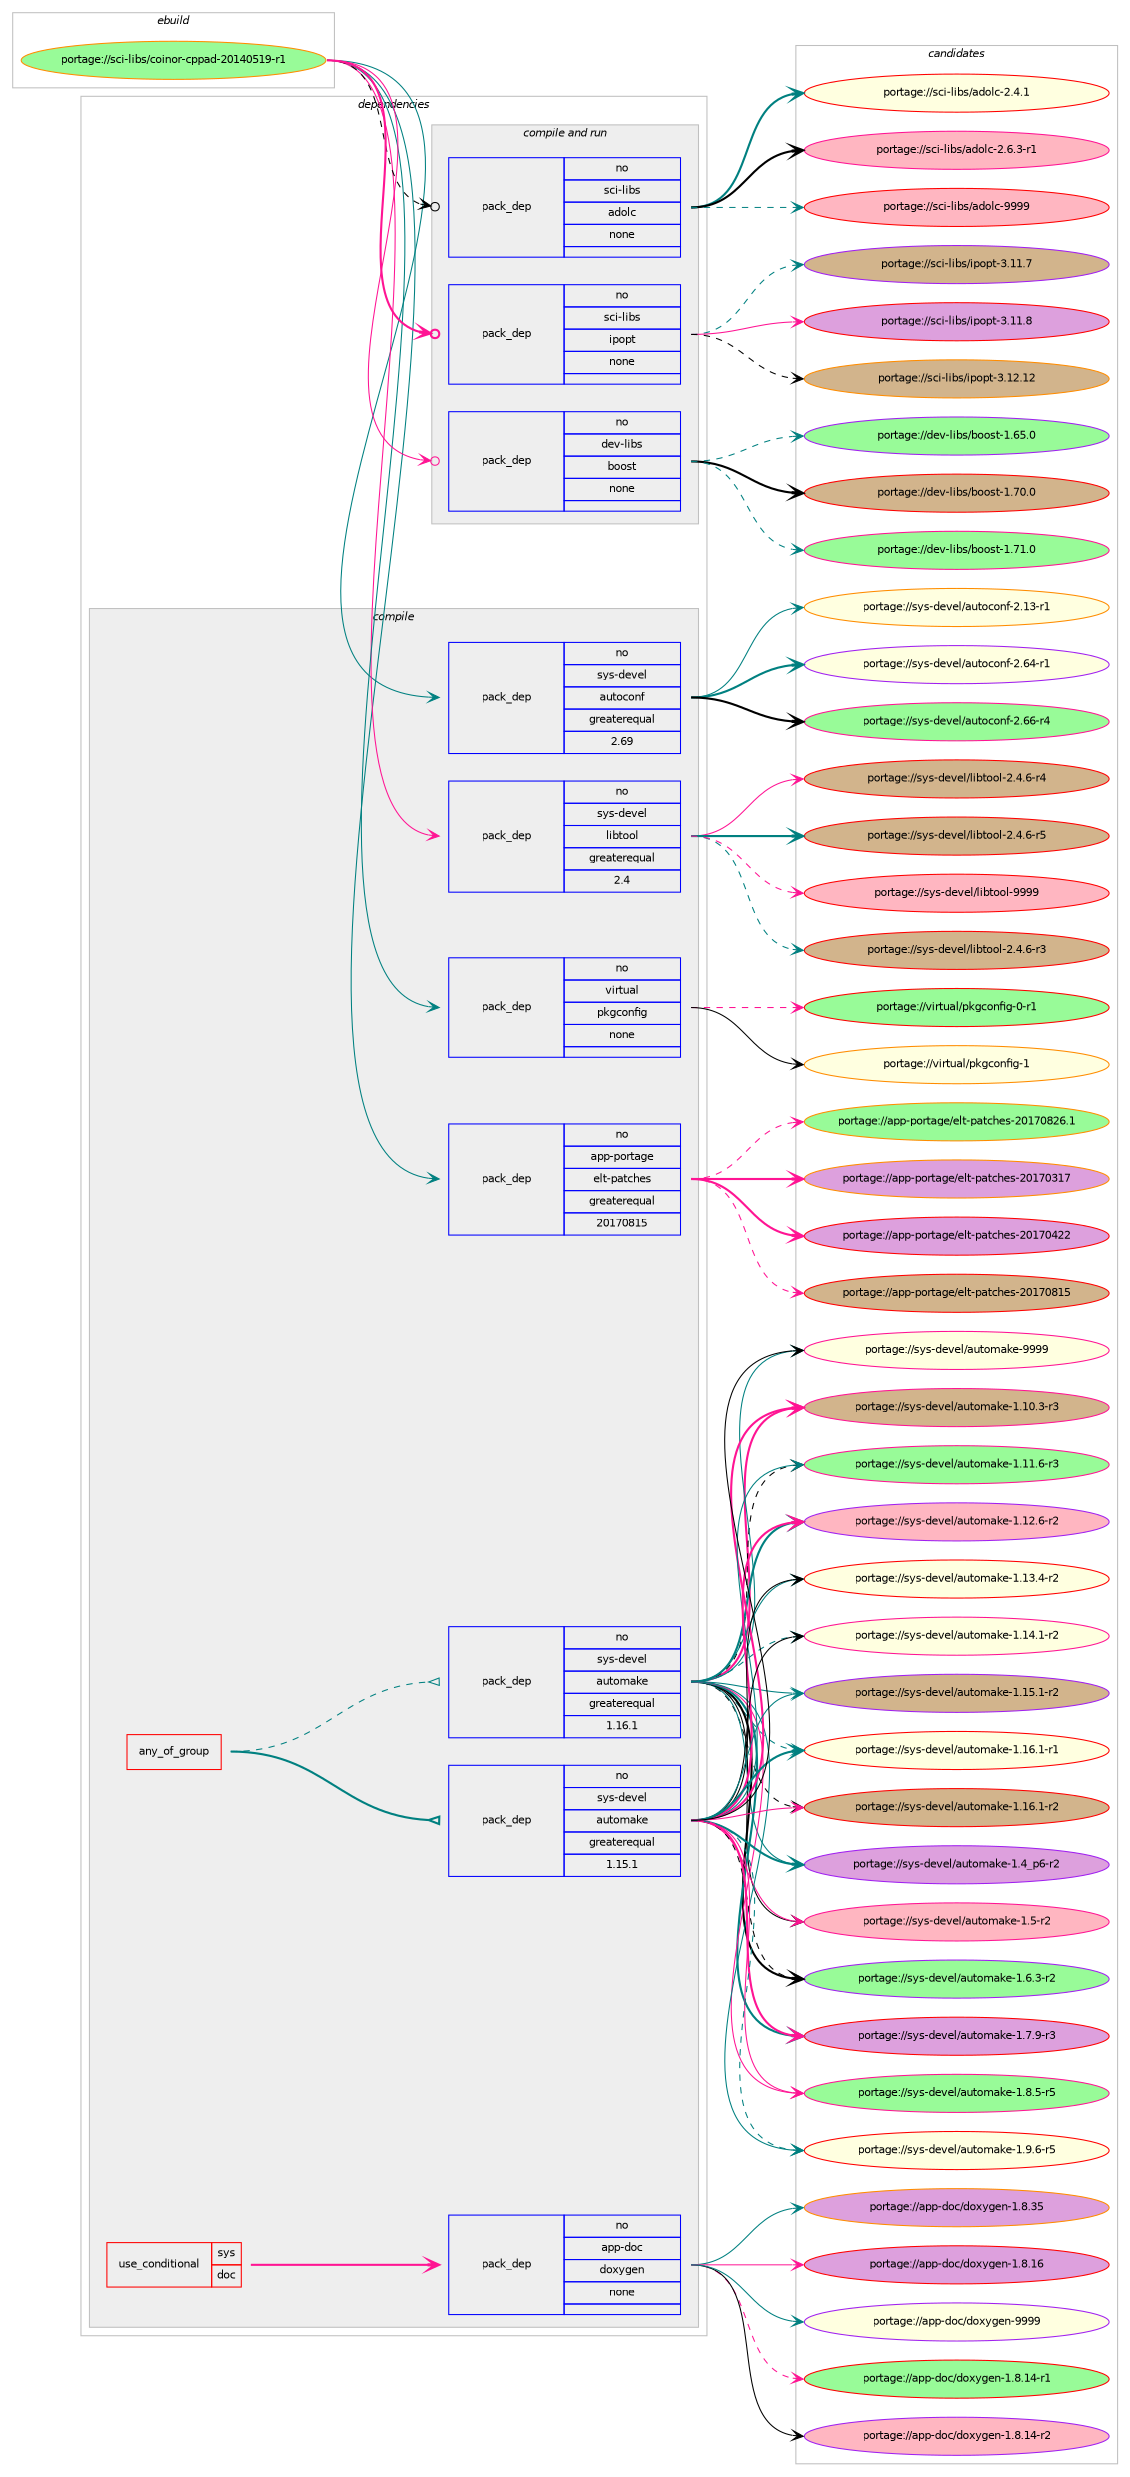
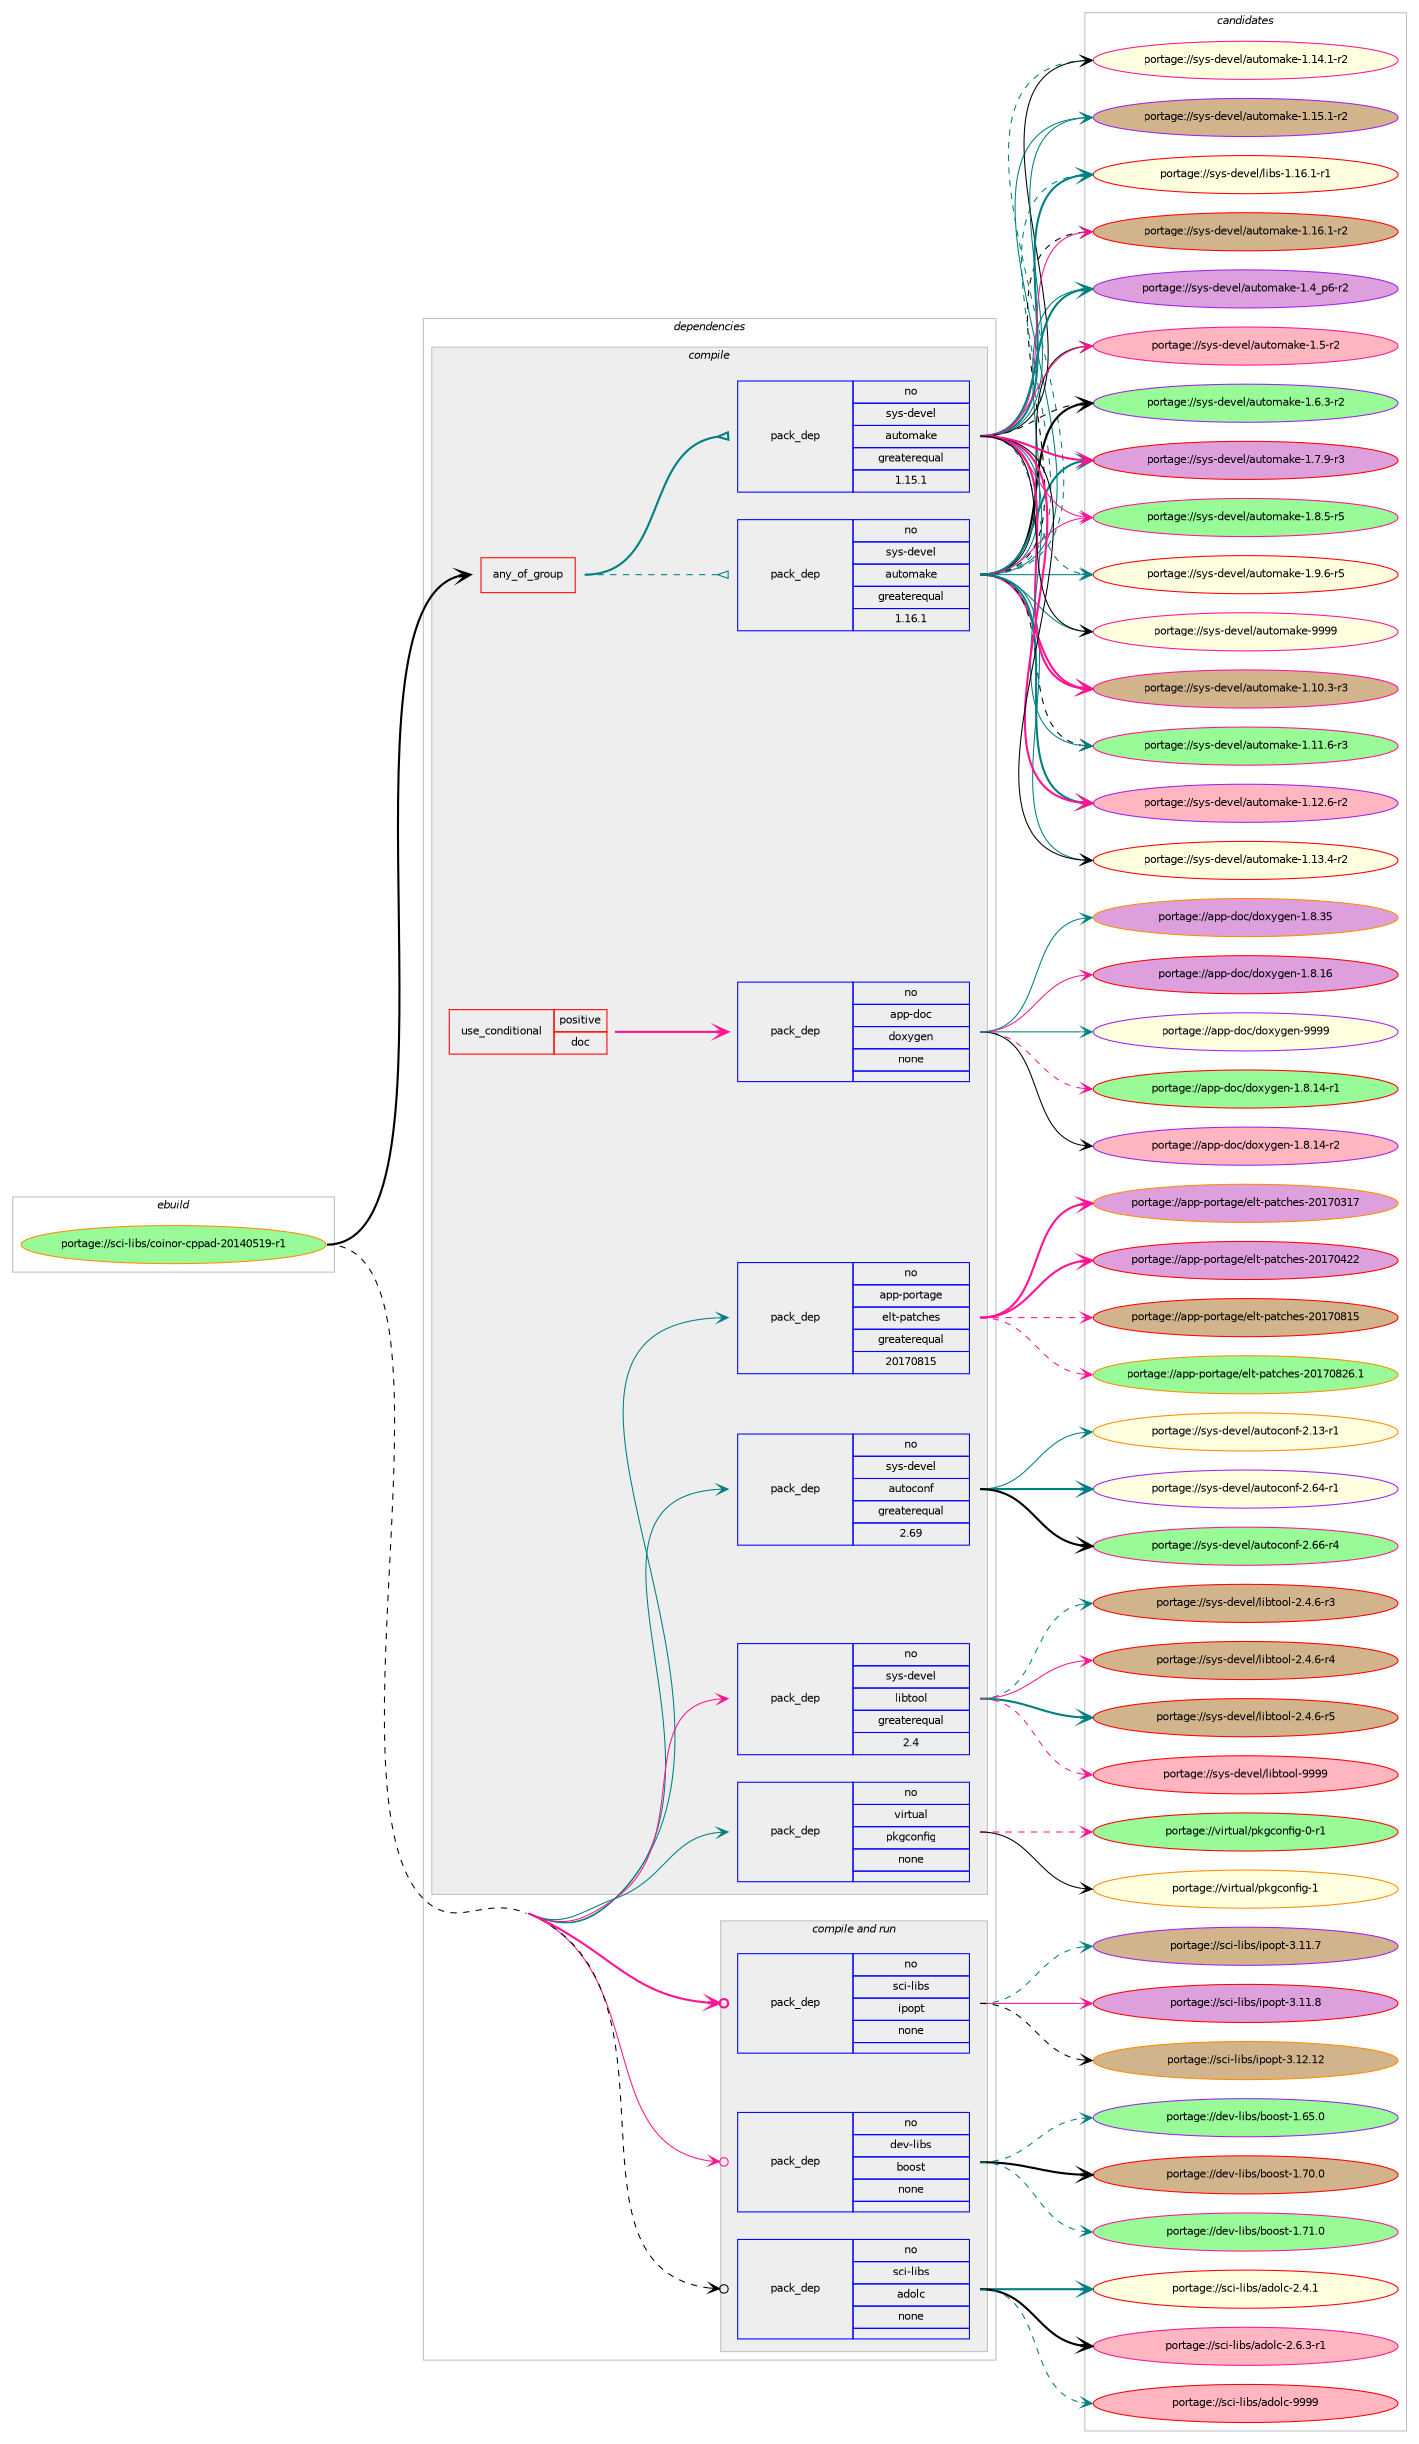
none -> (399, 915)
(957, 1750) -> (1246, 175)
(226, 2253) -> (580, 1020)
